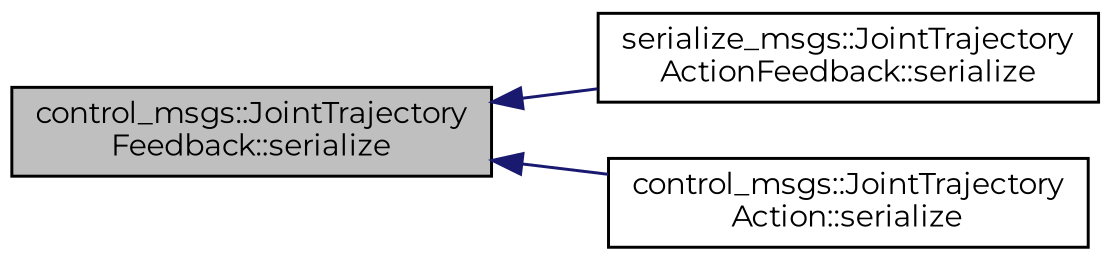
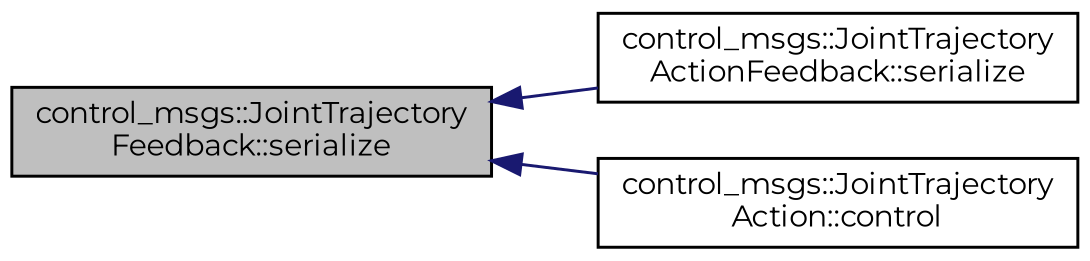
(848, 58) -> (838, 58)
(848, 203) -> (838, 203)
